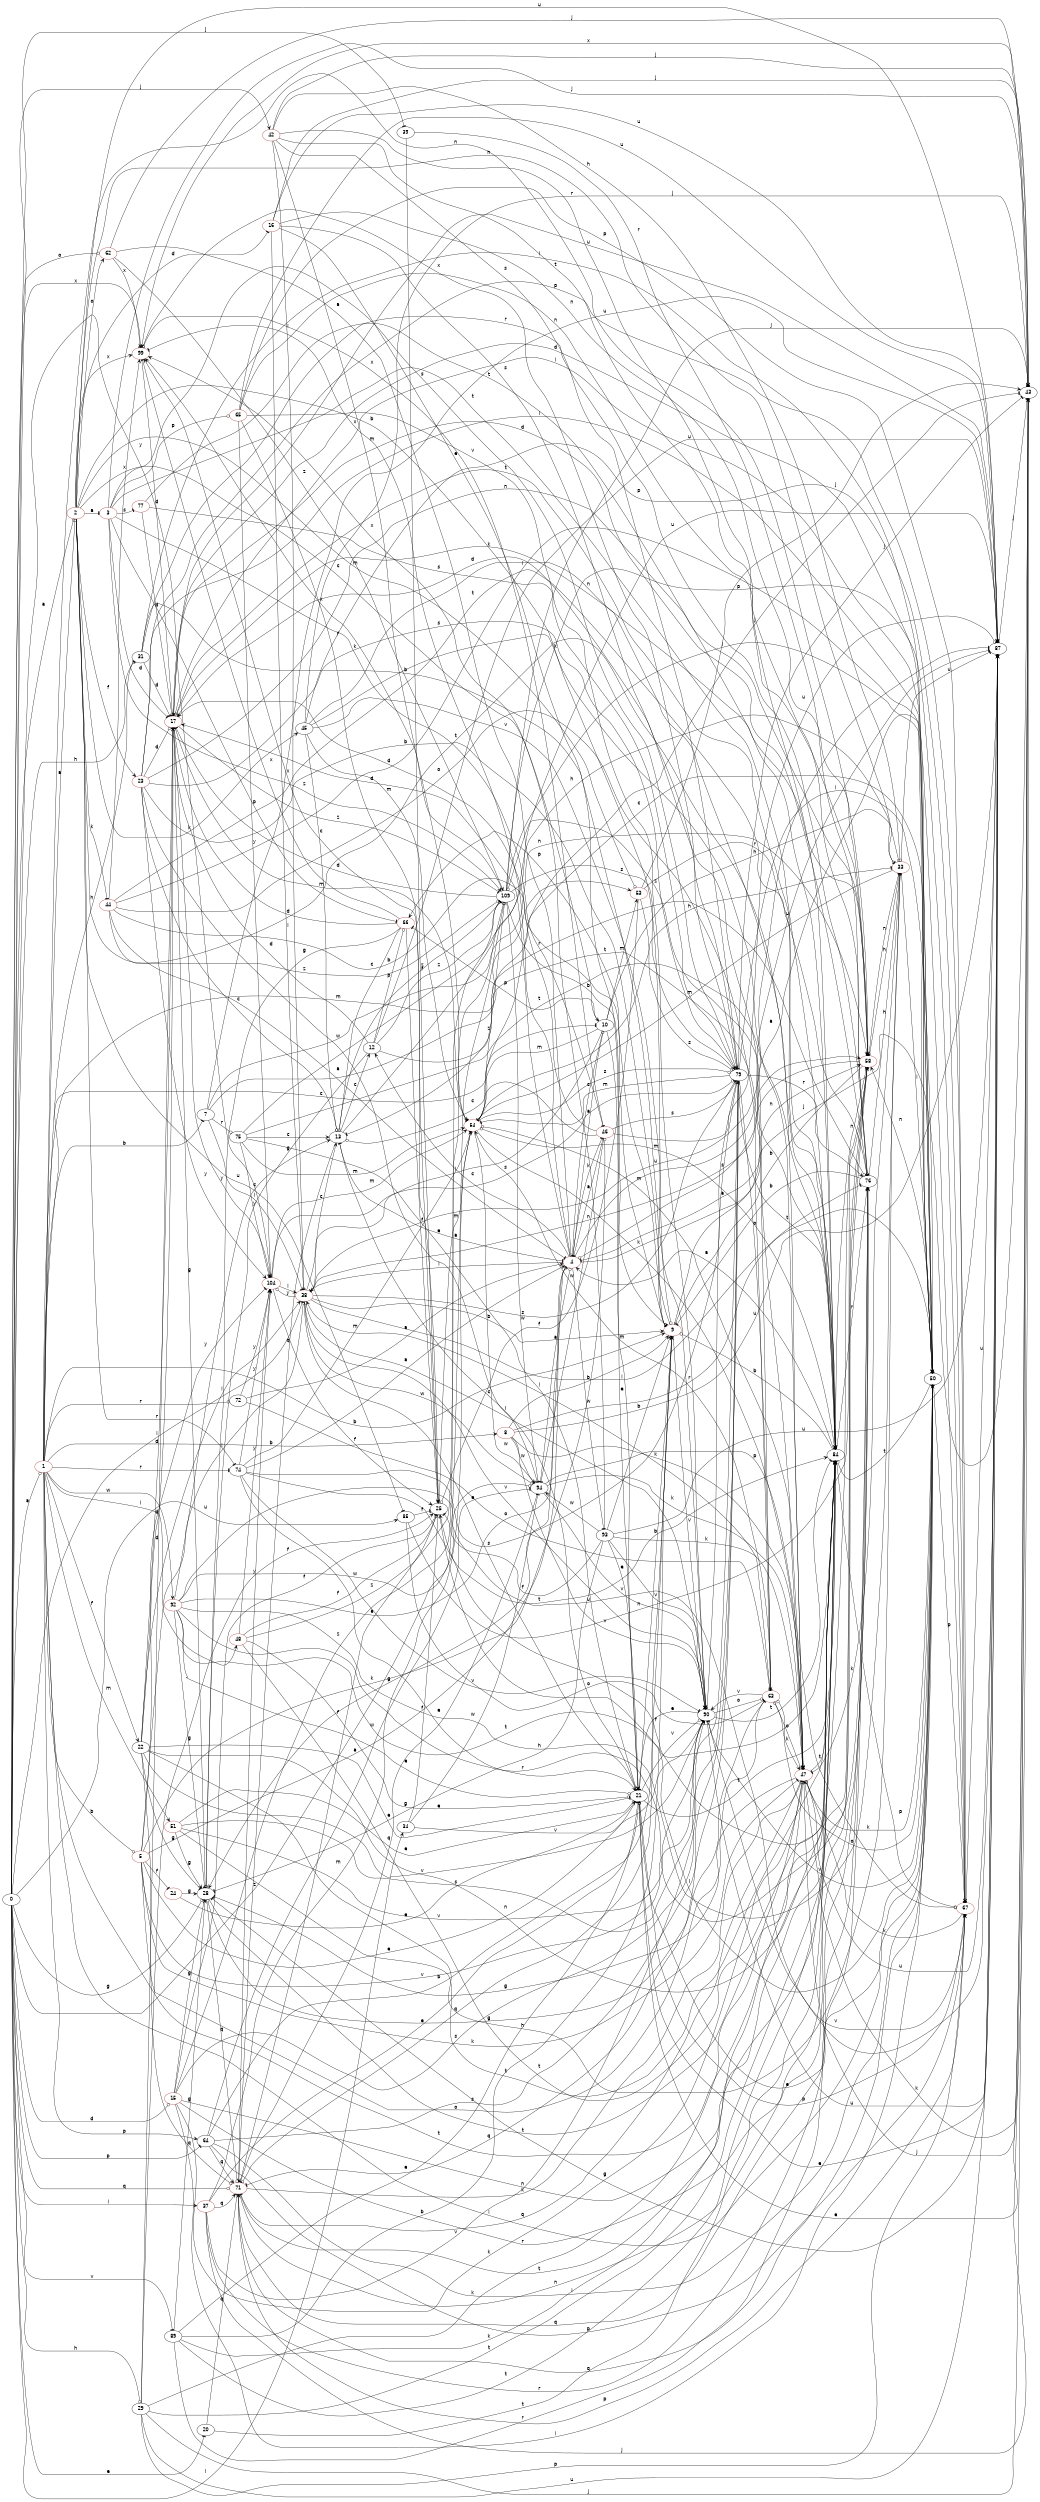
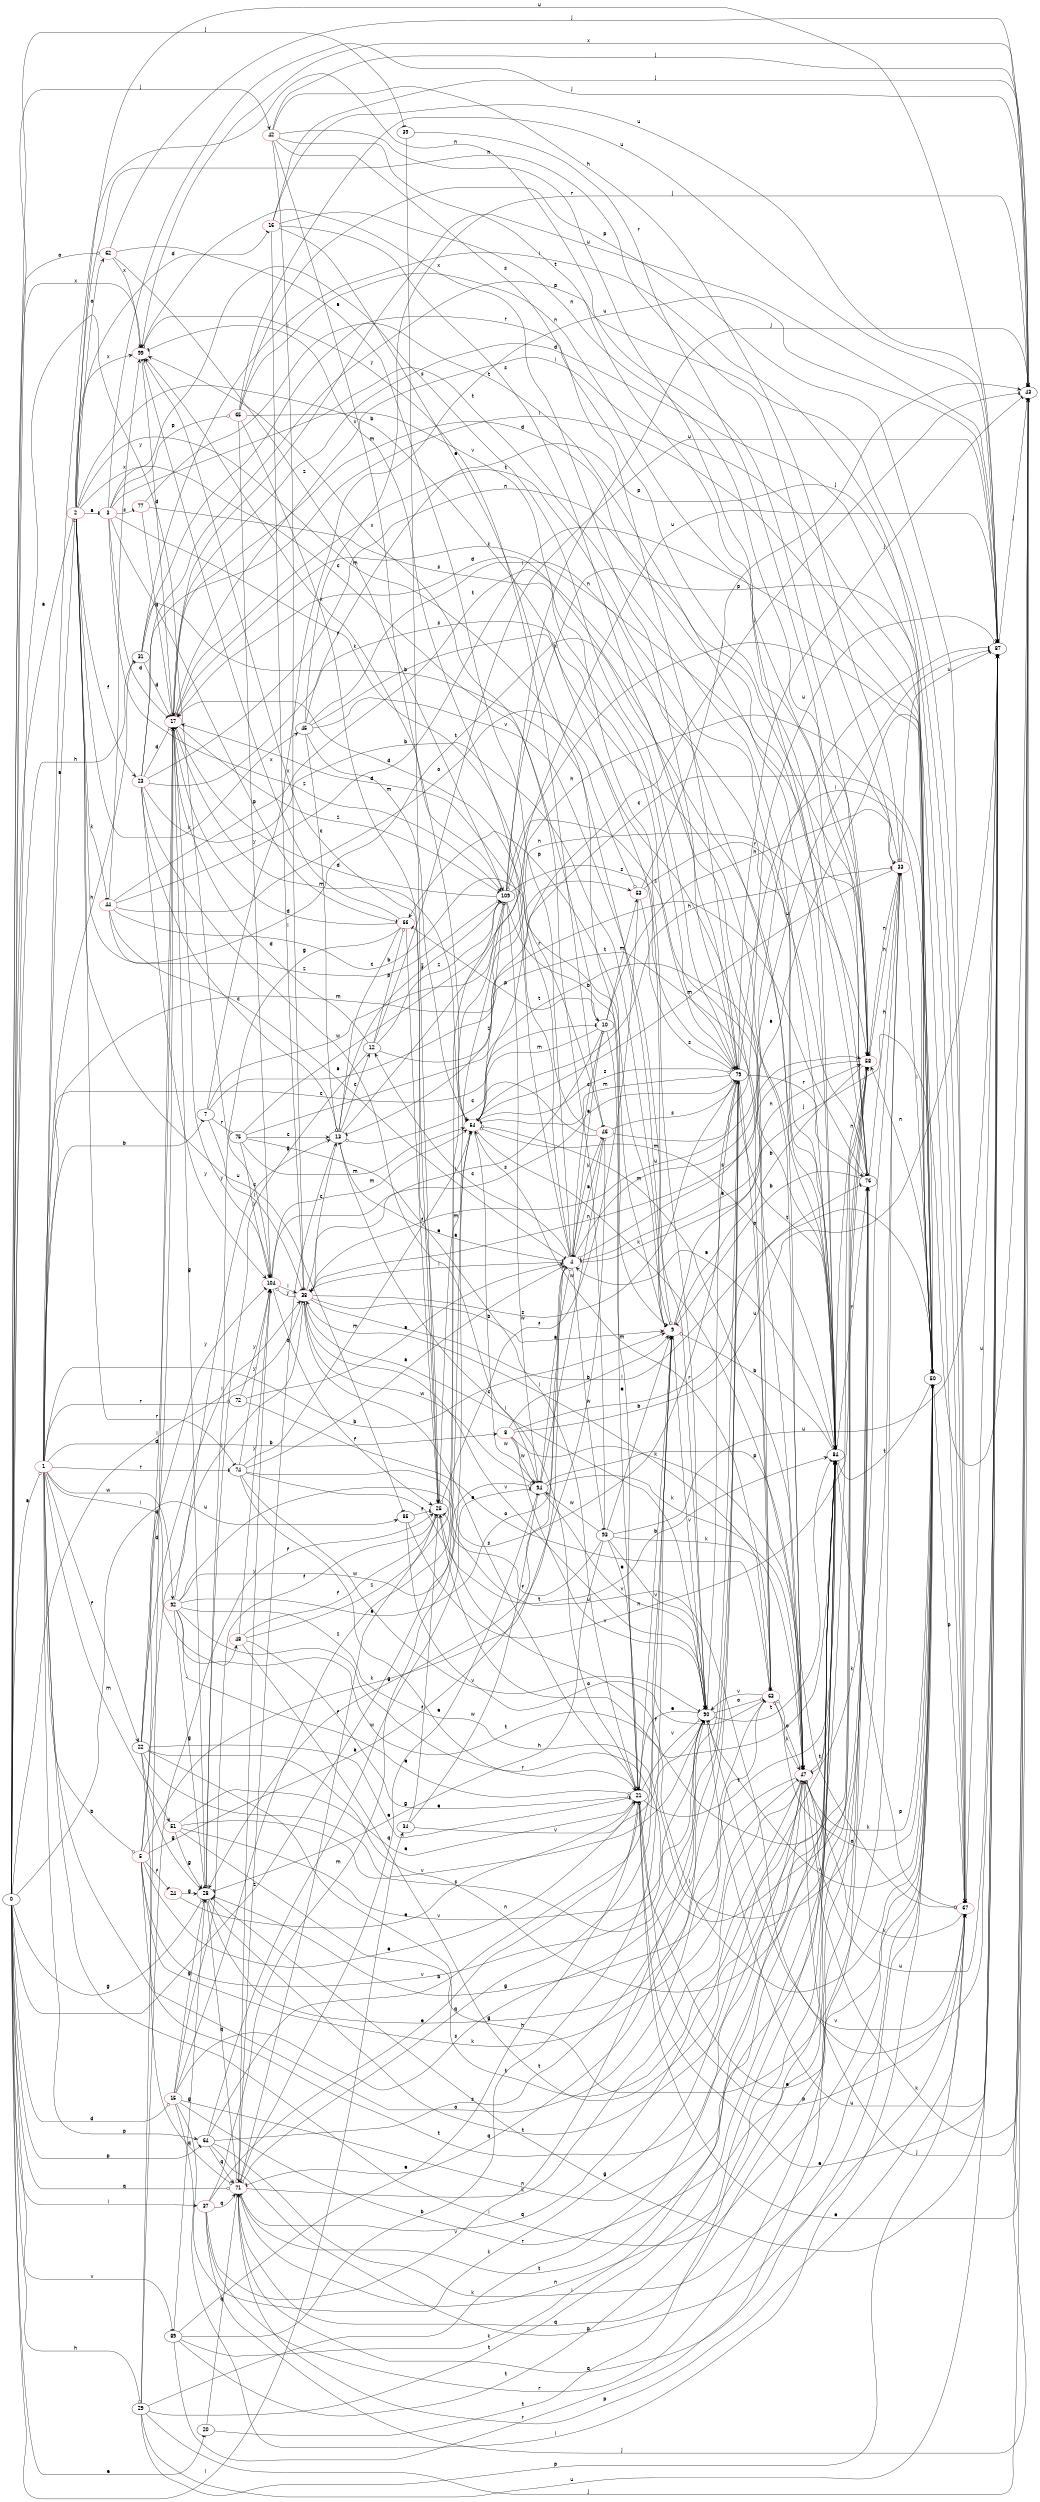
(372, 363) -> (372, 363)
